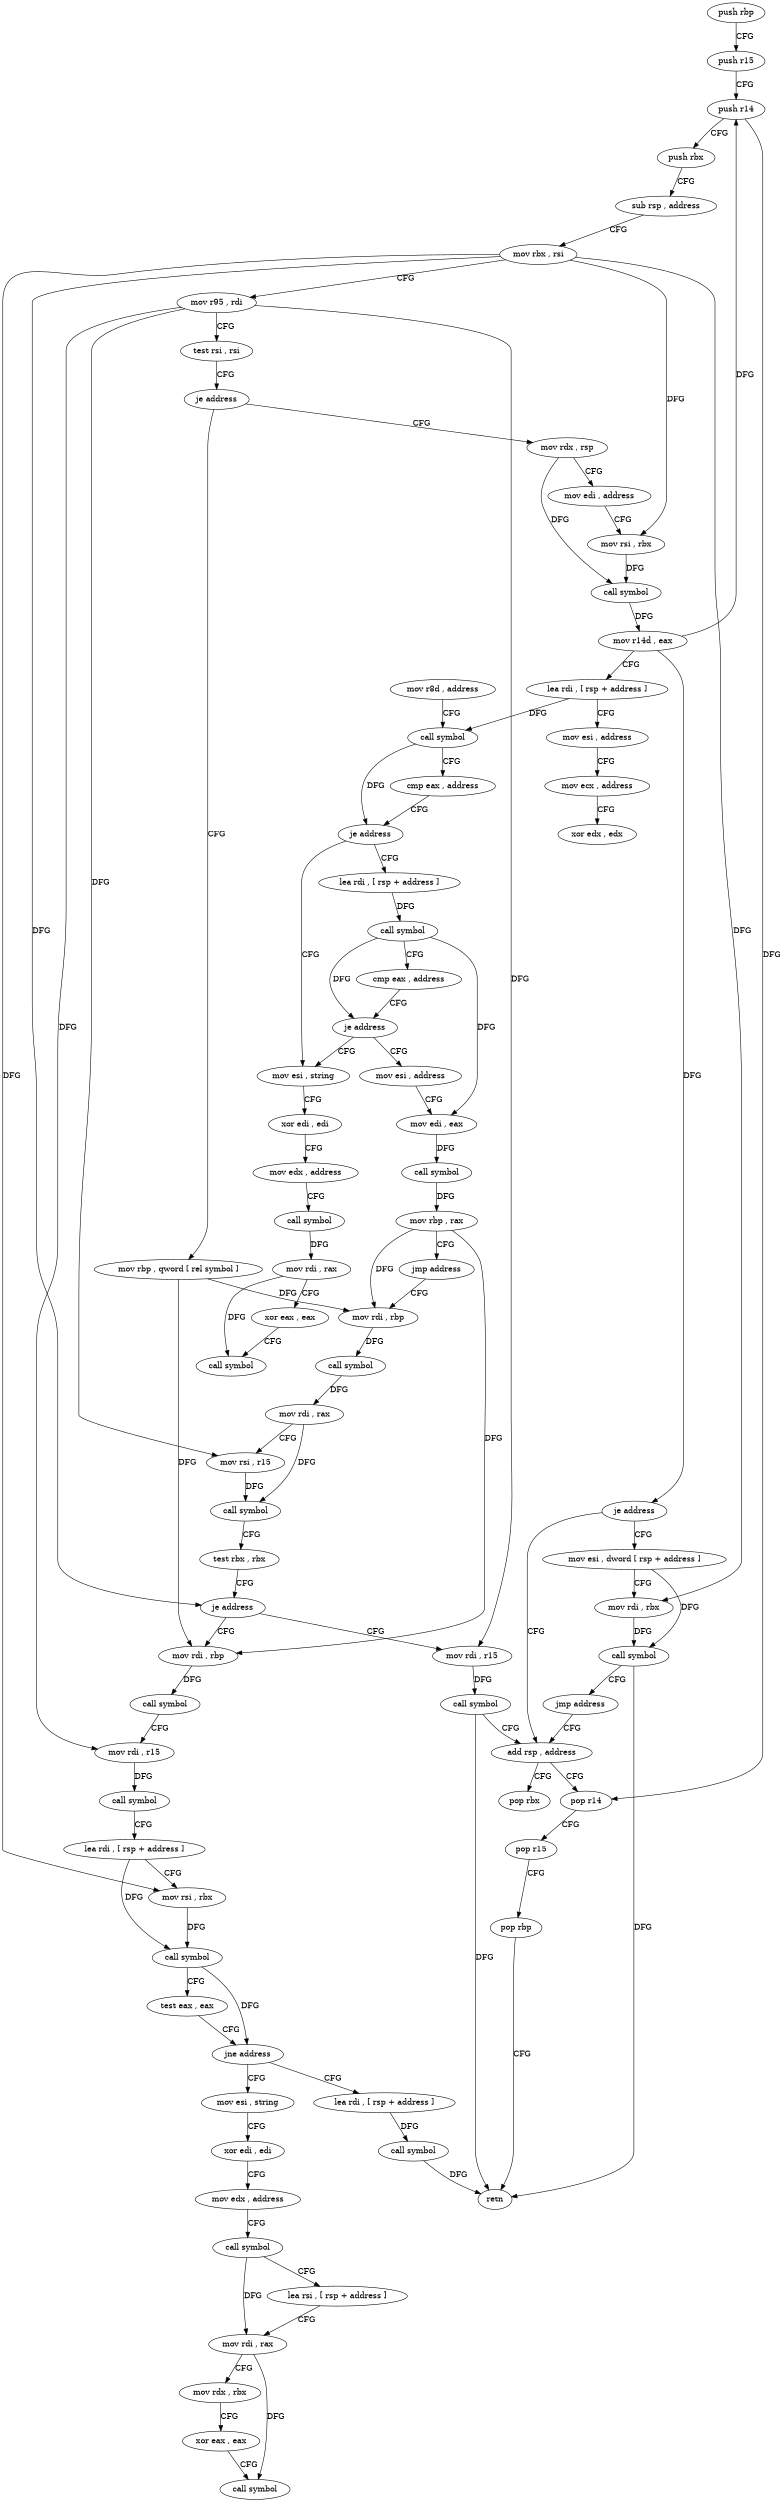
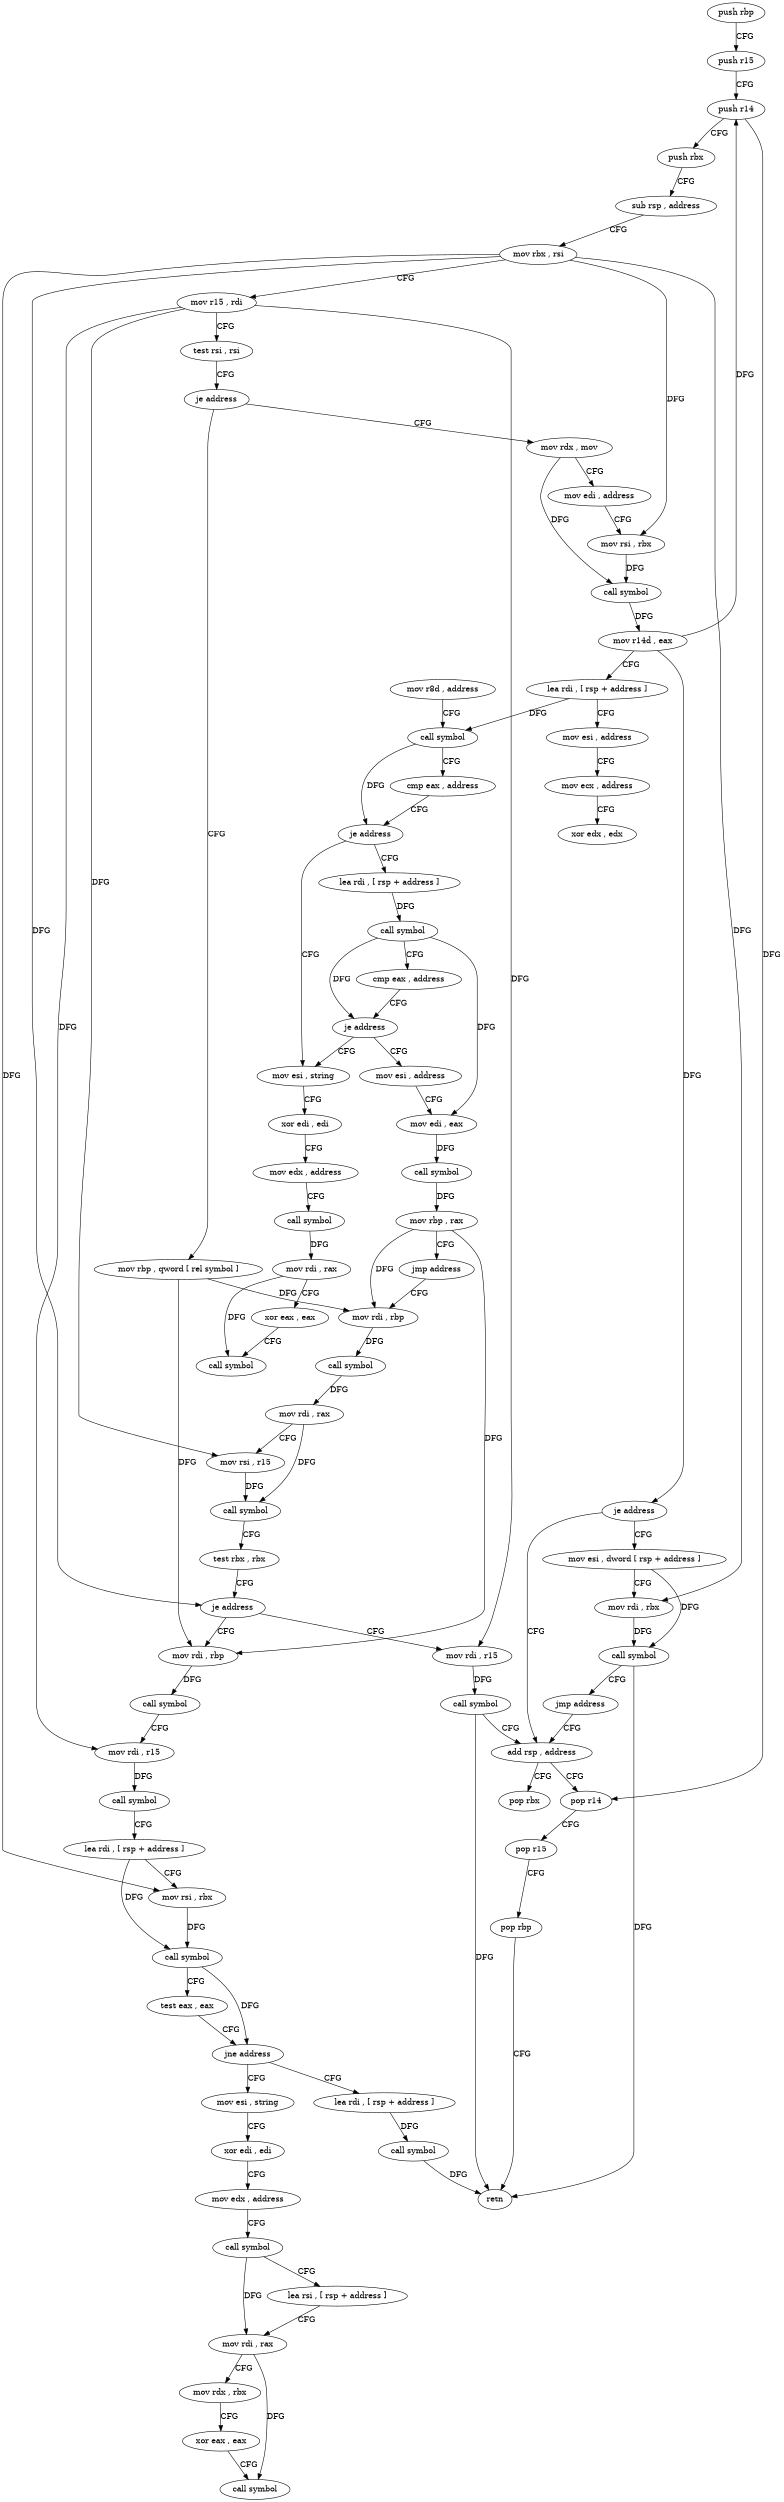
(217, 303) -> (217, 303)
(567, 448) -> (569, 448)
